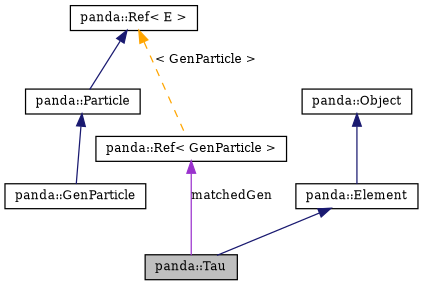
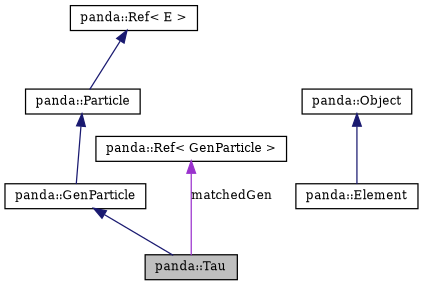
(165, 89) -> none
(268, 234) -> (139, 235)
